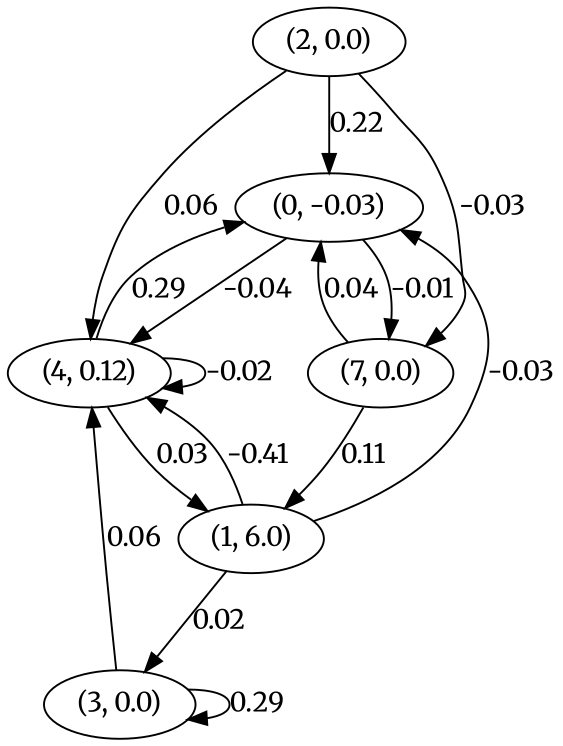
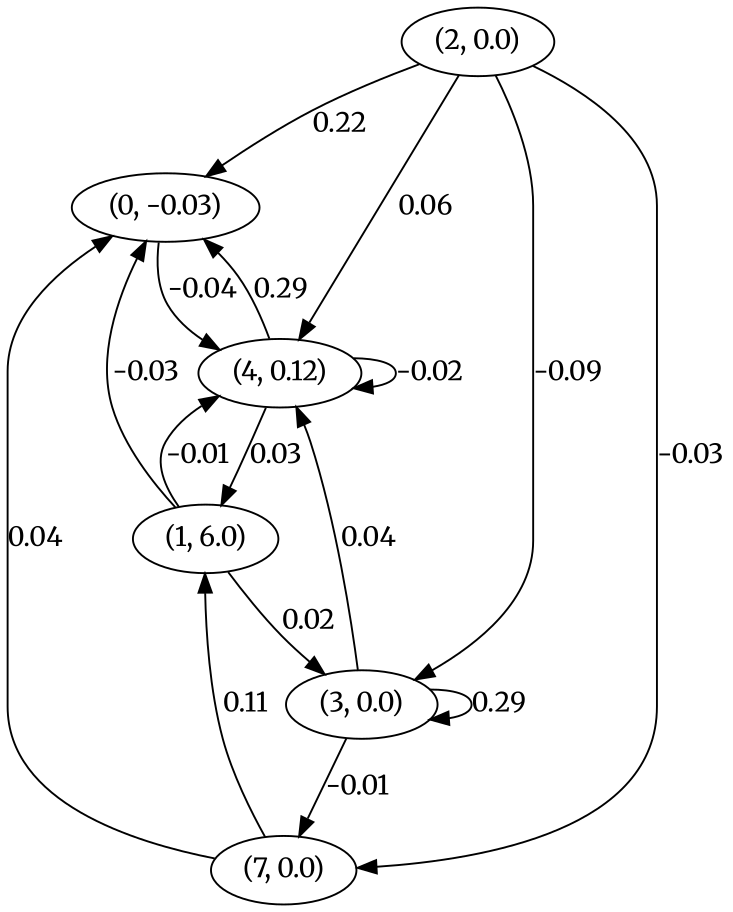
(386, 276) -> (327, 778)
none -> (533, 391)
(258, 456) -> (198, 456)
(134, 539) -> (368, 539)
